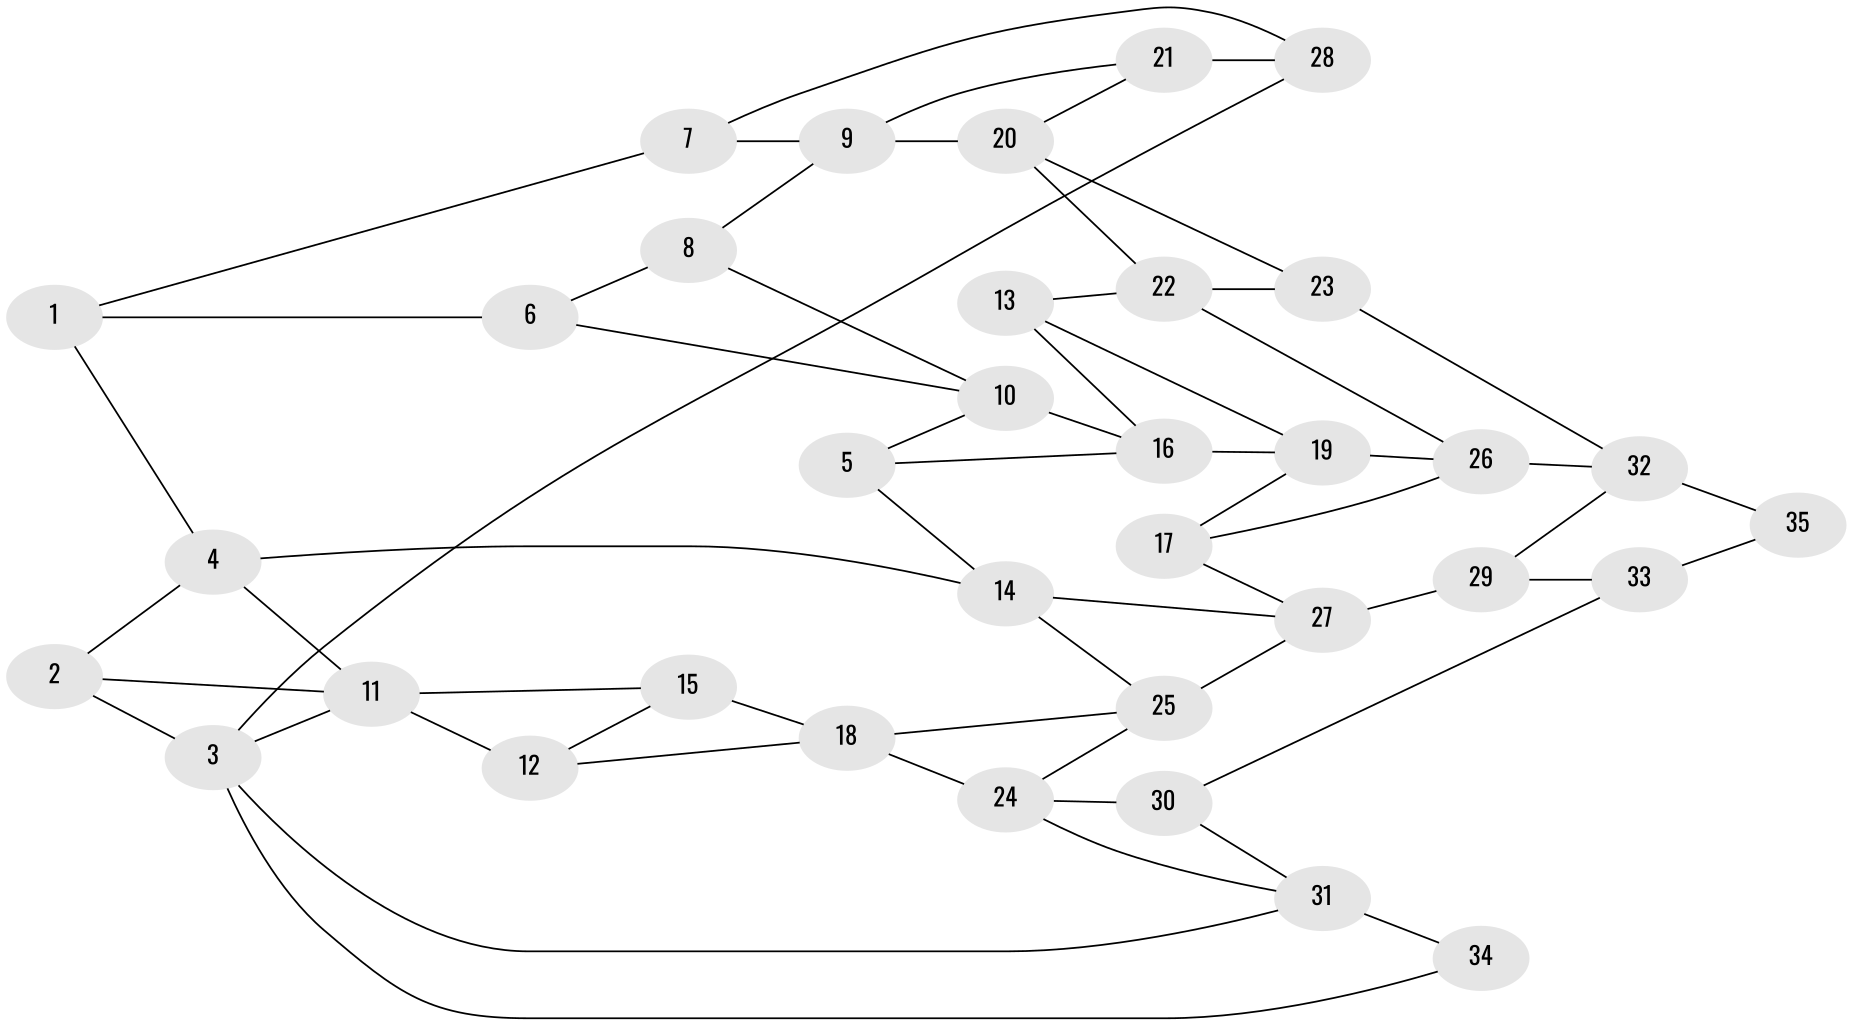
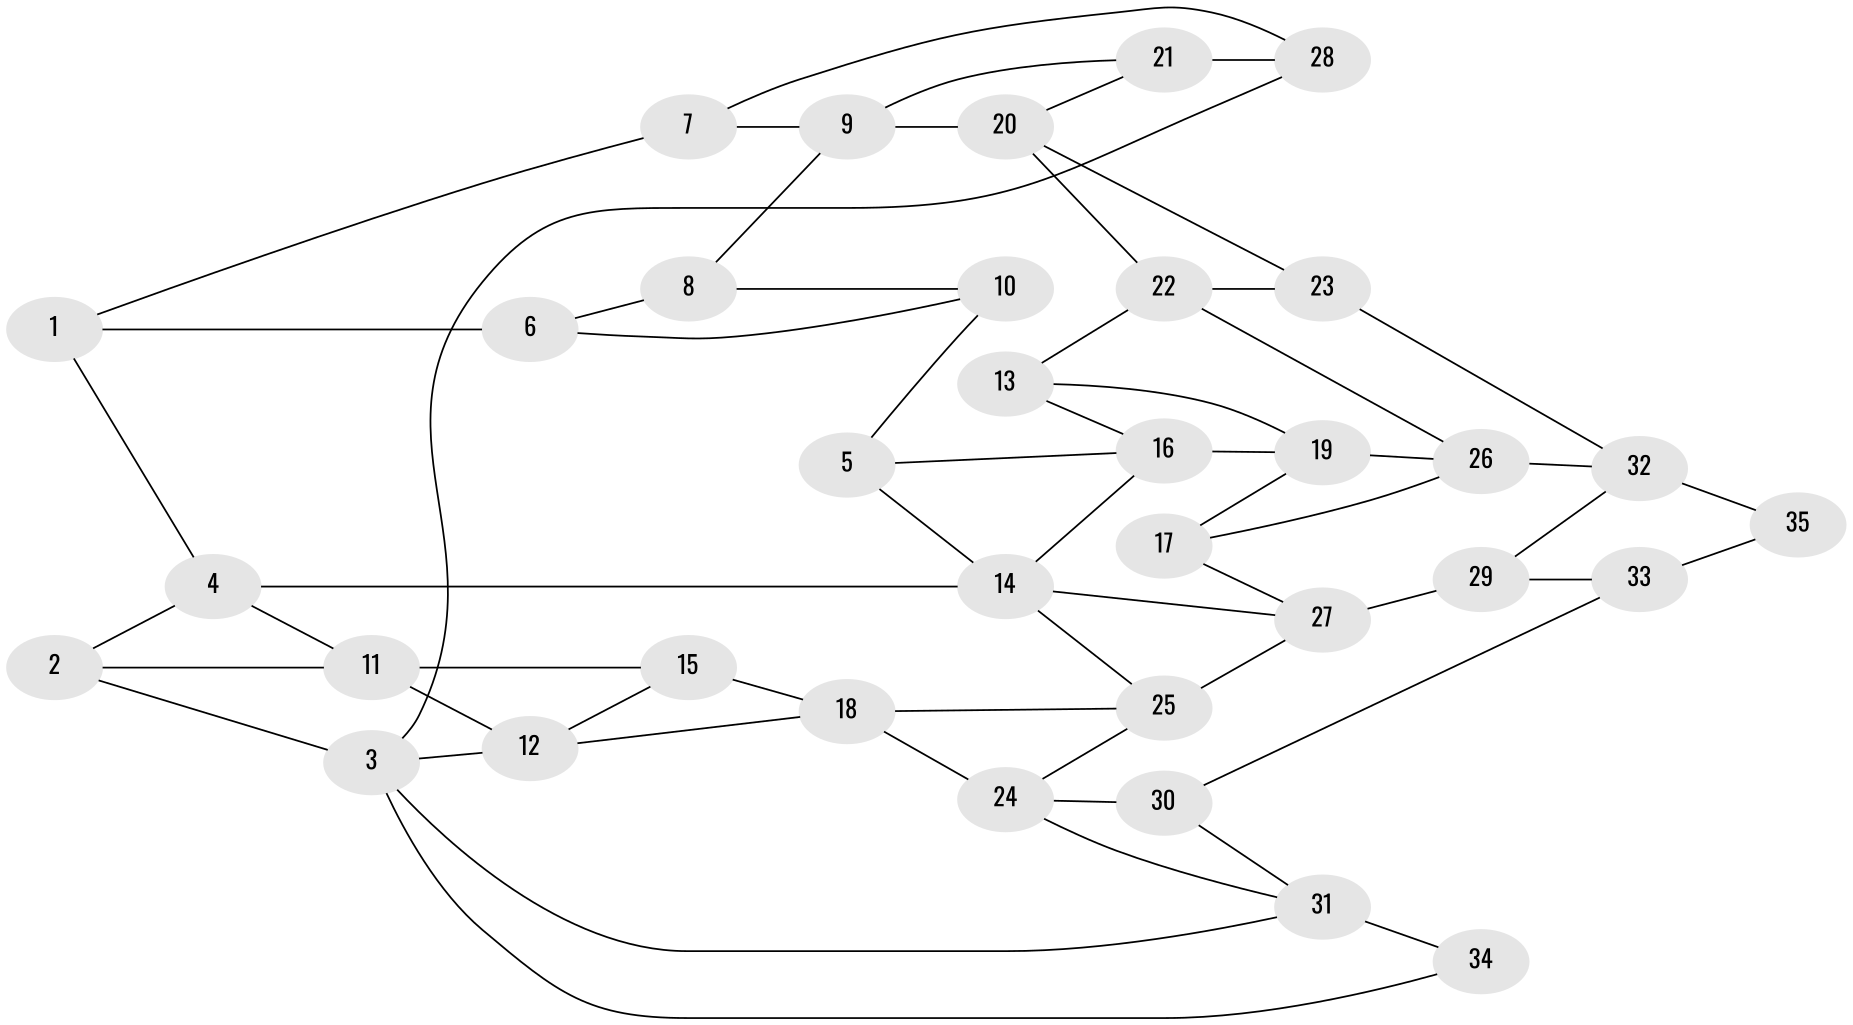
(1085, 425) -> (1085, 519)
(292, 726) -> (451, 756)
